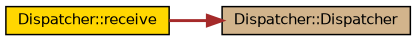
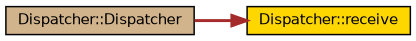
(188, 21) -> (213, 21)
